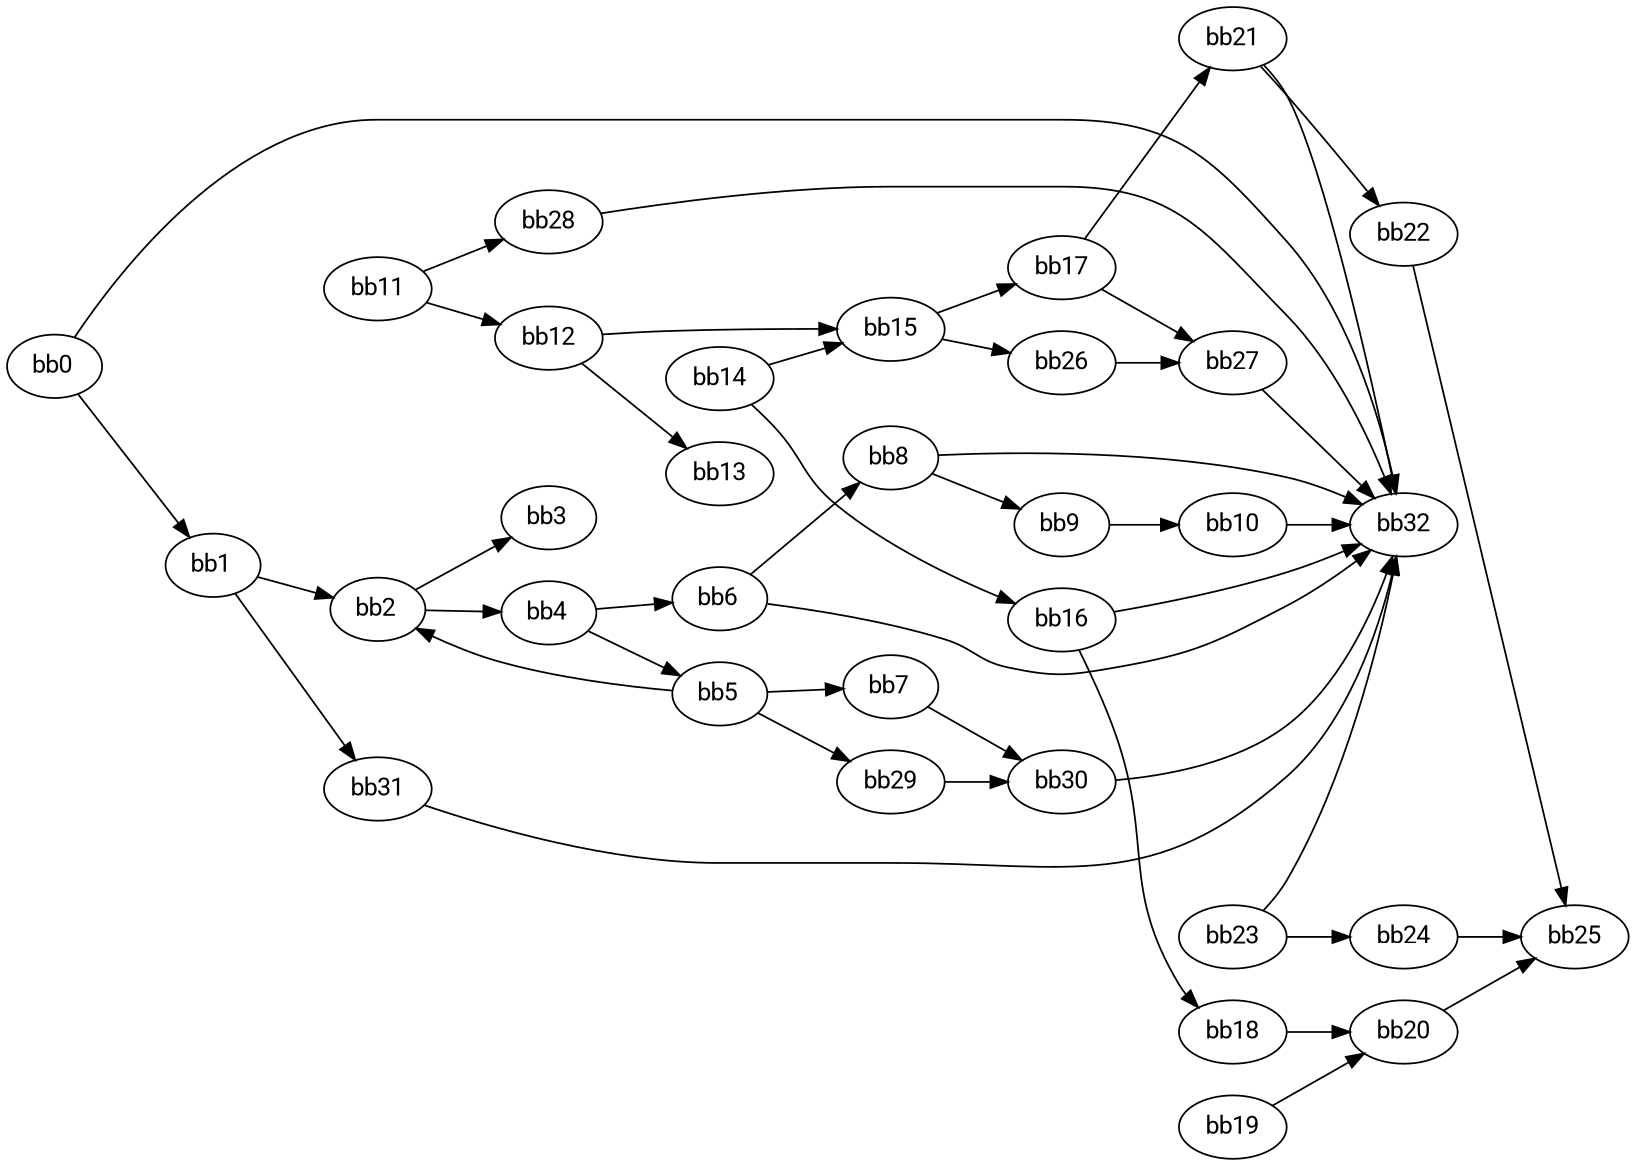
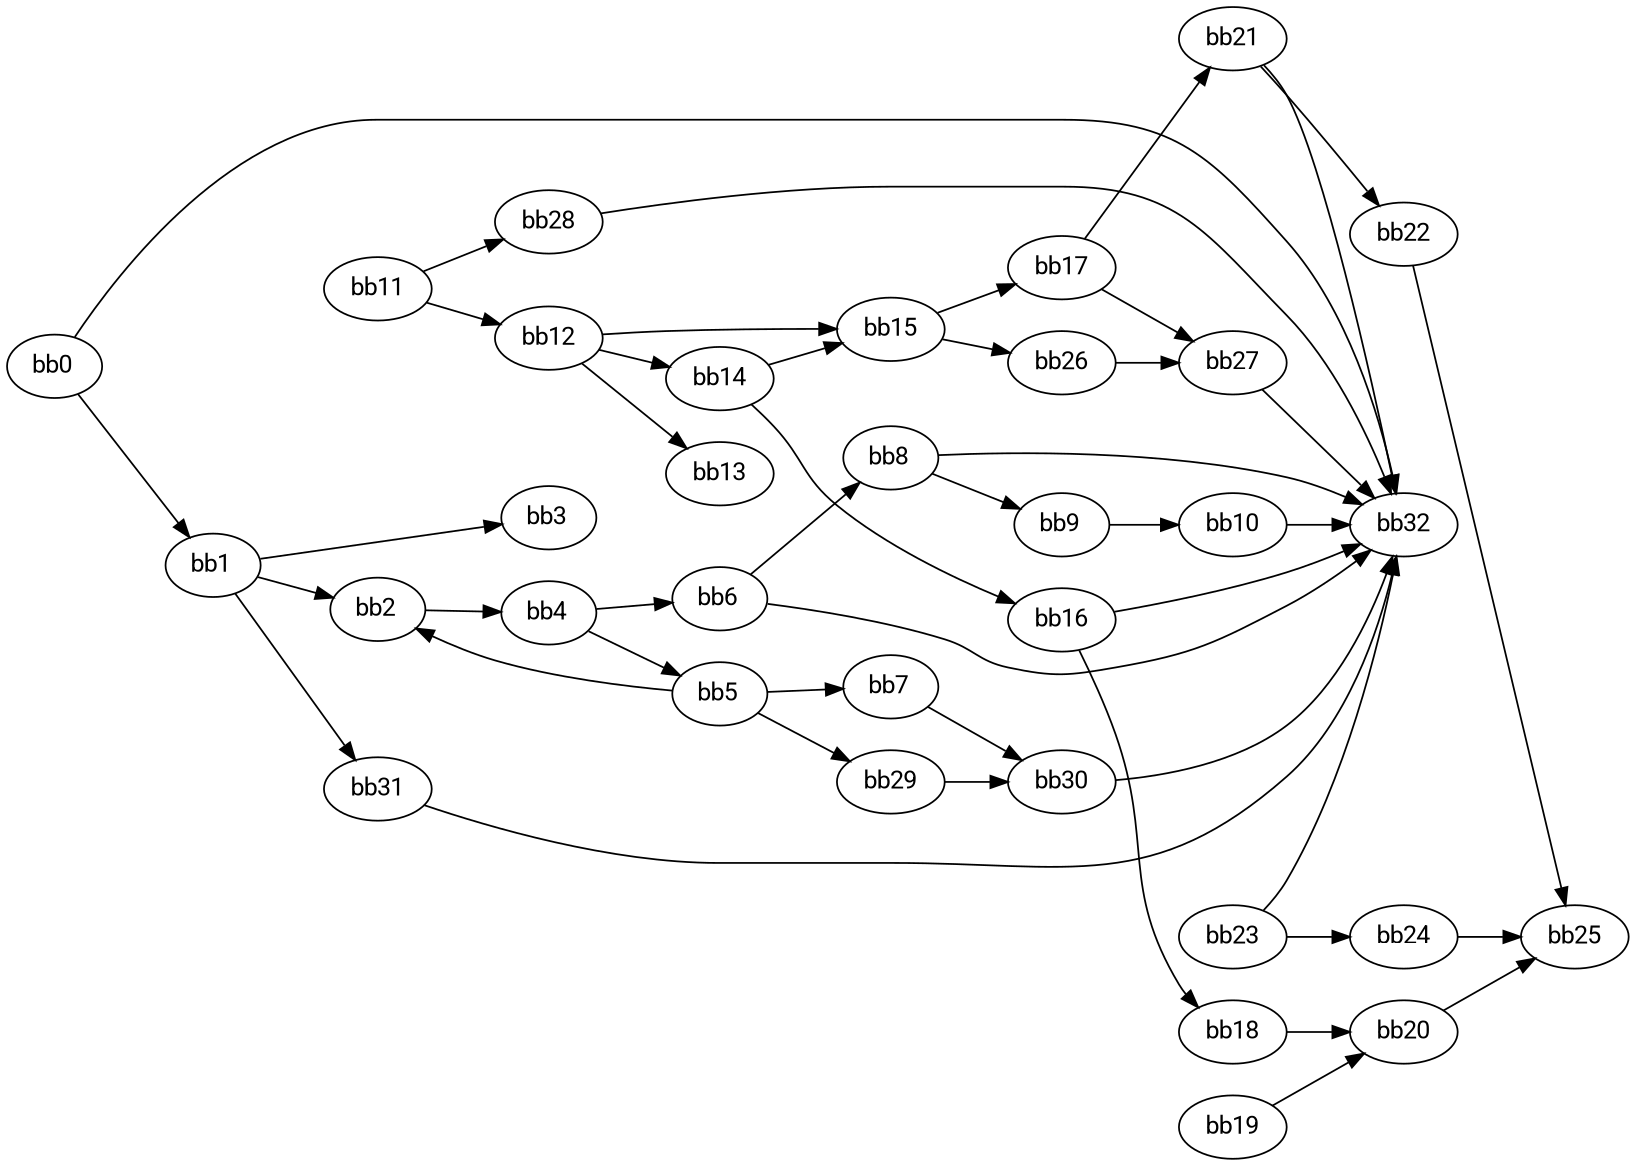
none -> (626, 356)
(455, 568) -> (372, 543)
